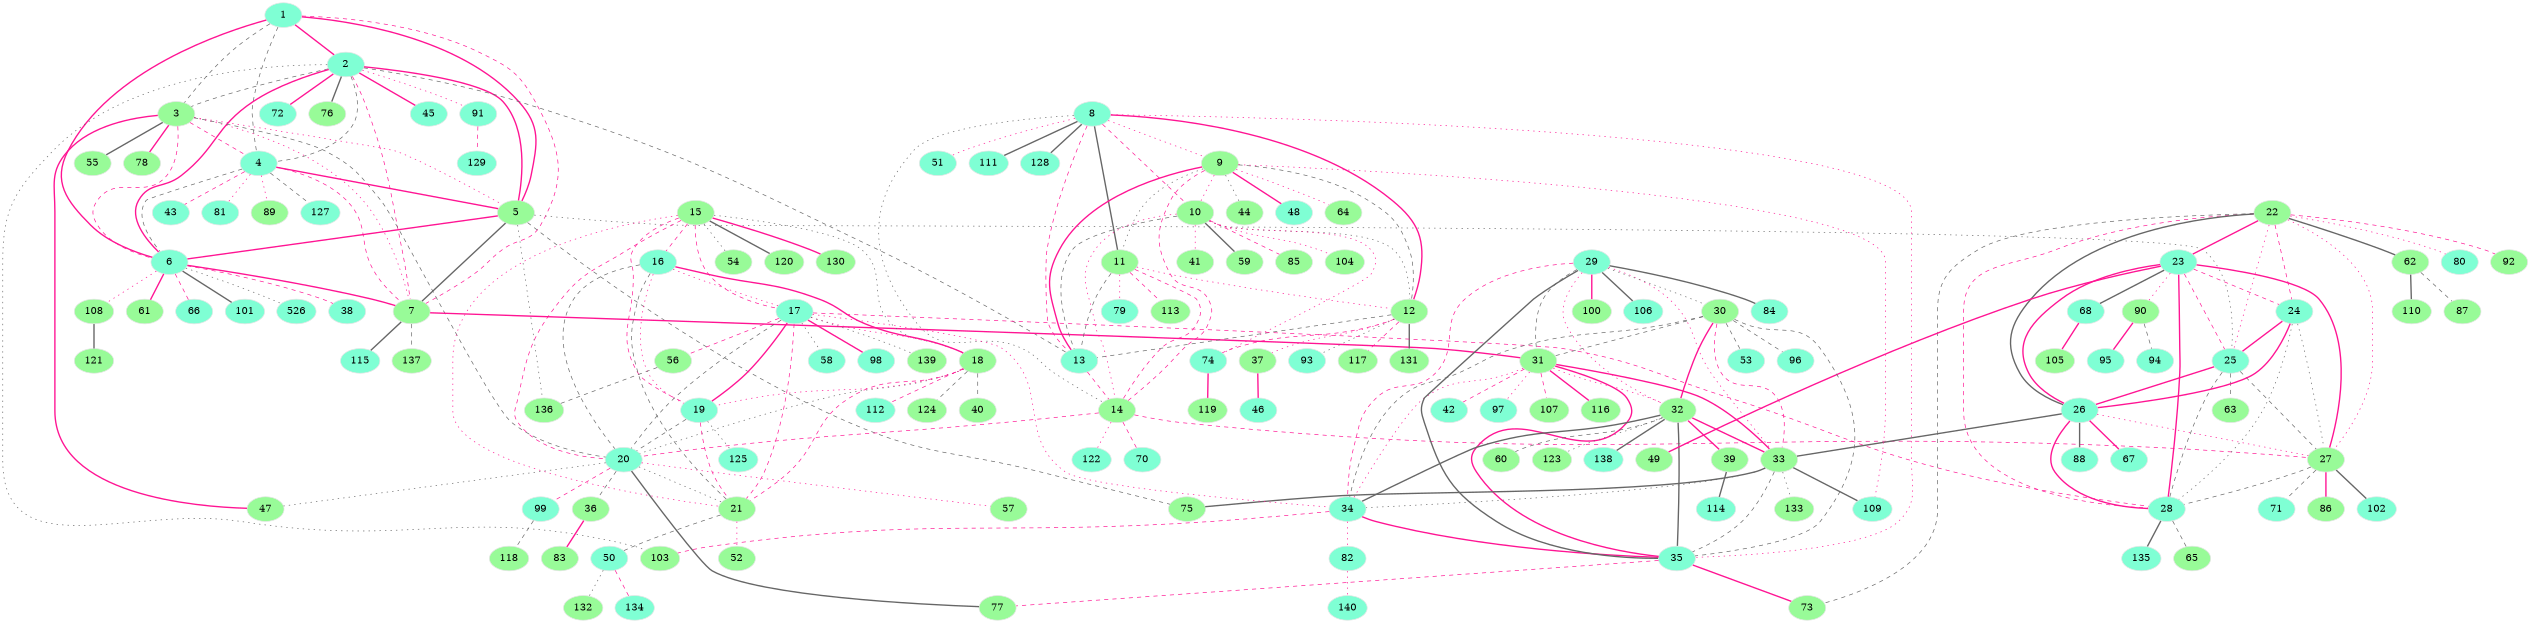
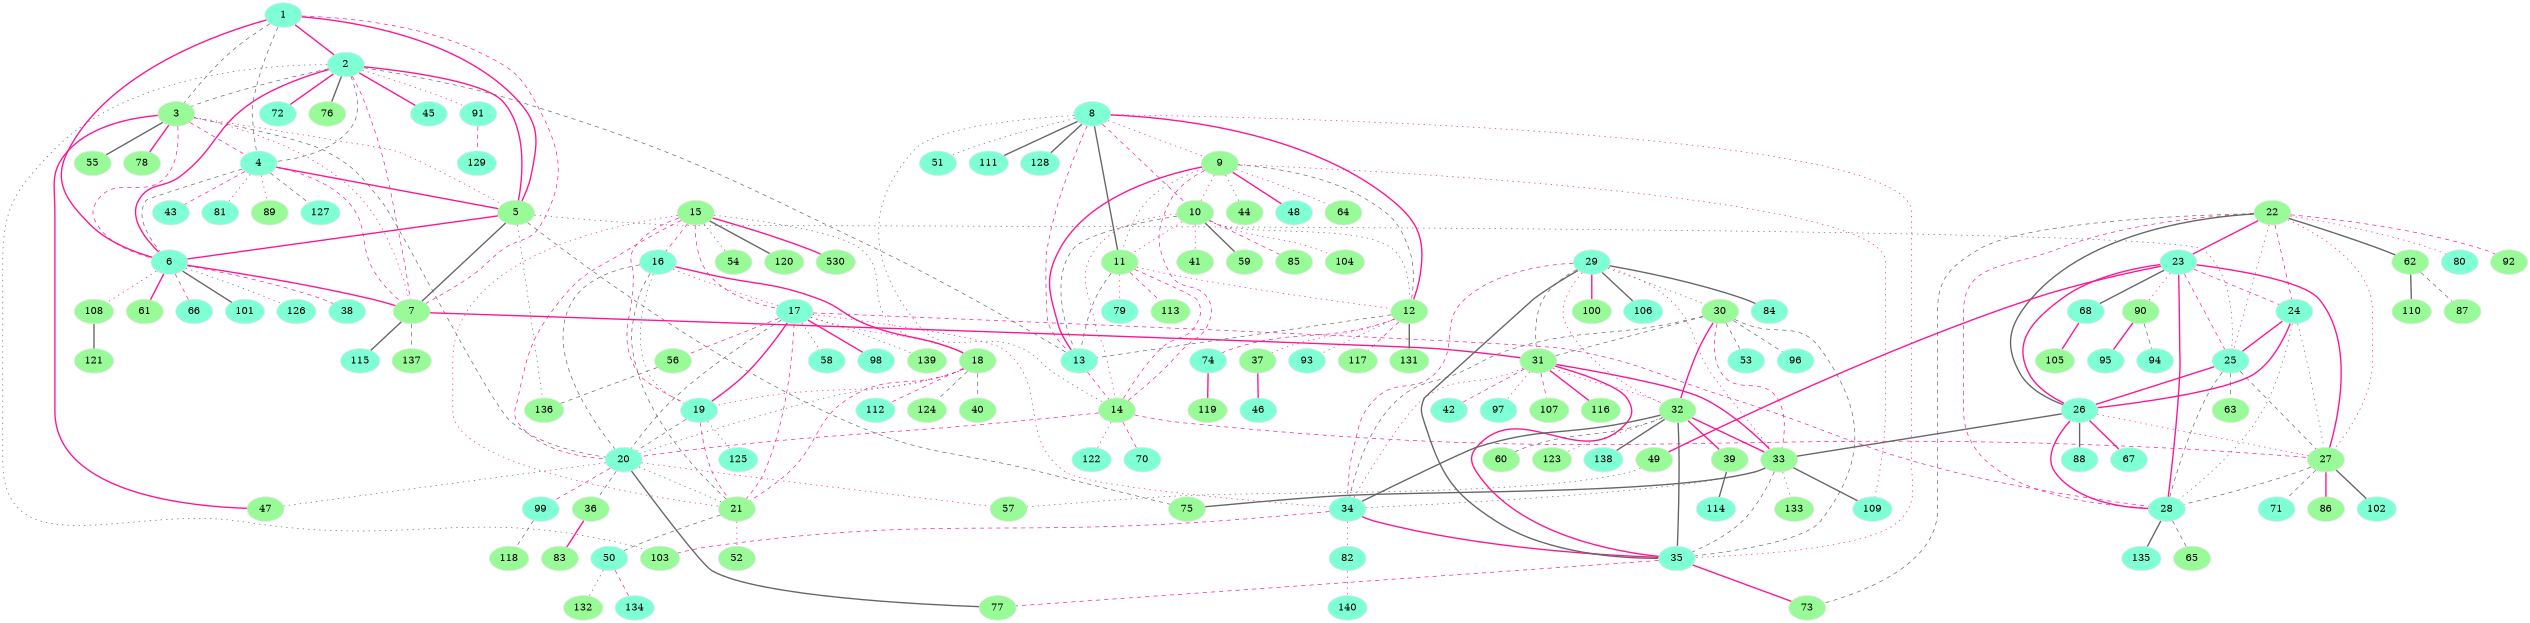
(1013, 135) -> (1013, 135)
(836, 262) -> (836, 262)
(1376, 263) -> (1155, 239)
(296, 311) -> (296, 311)
(641, 347) -> (641, 347)
none -> (1319, 493)
